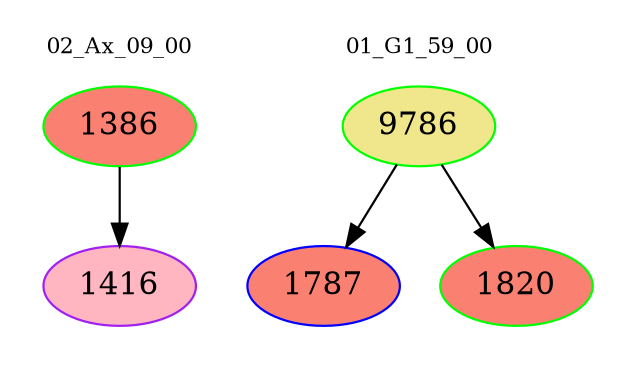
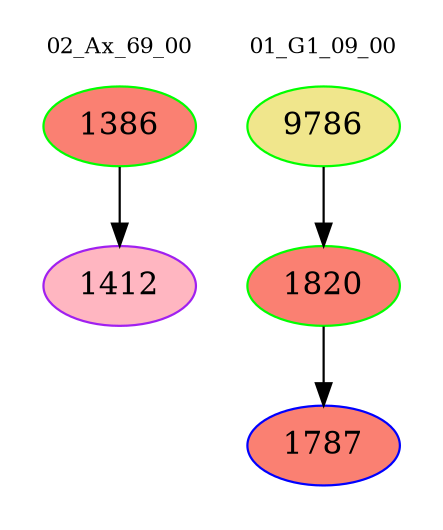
(120, 48) -> (120, 48)
(420, 48) -> (324, 48)
(377, 196) -> (324, 355)
(120, 286) -> (120, 286)
